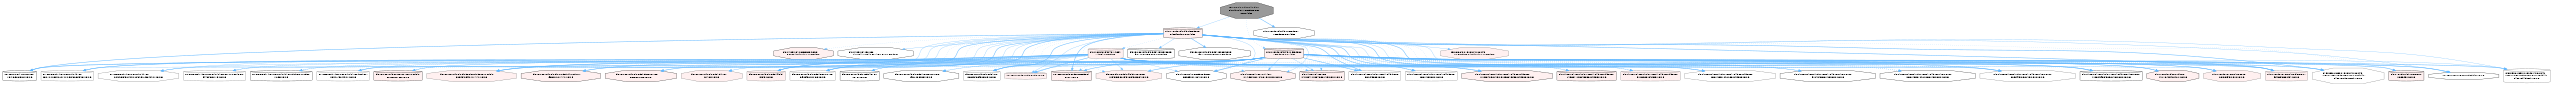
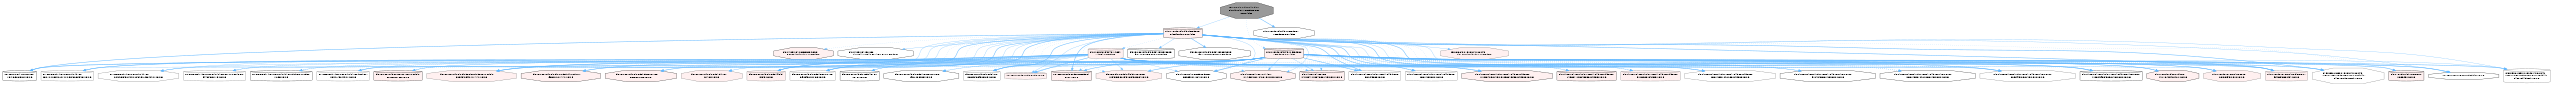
(1475, 53) -> (1475, 53)
